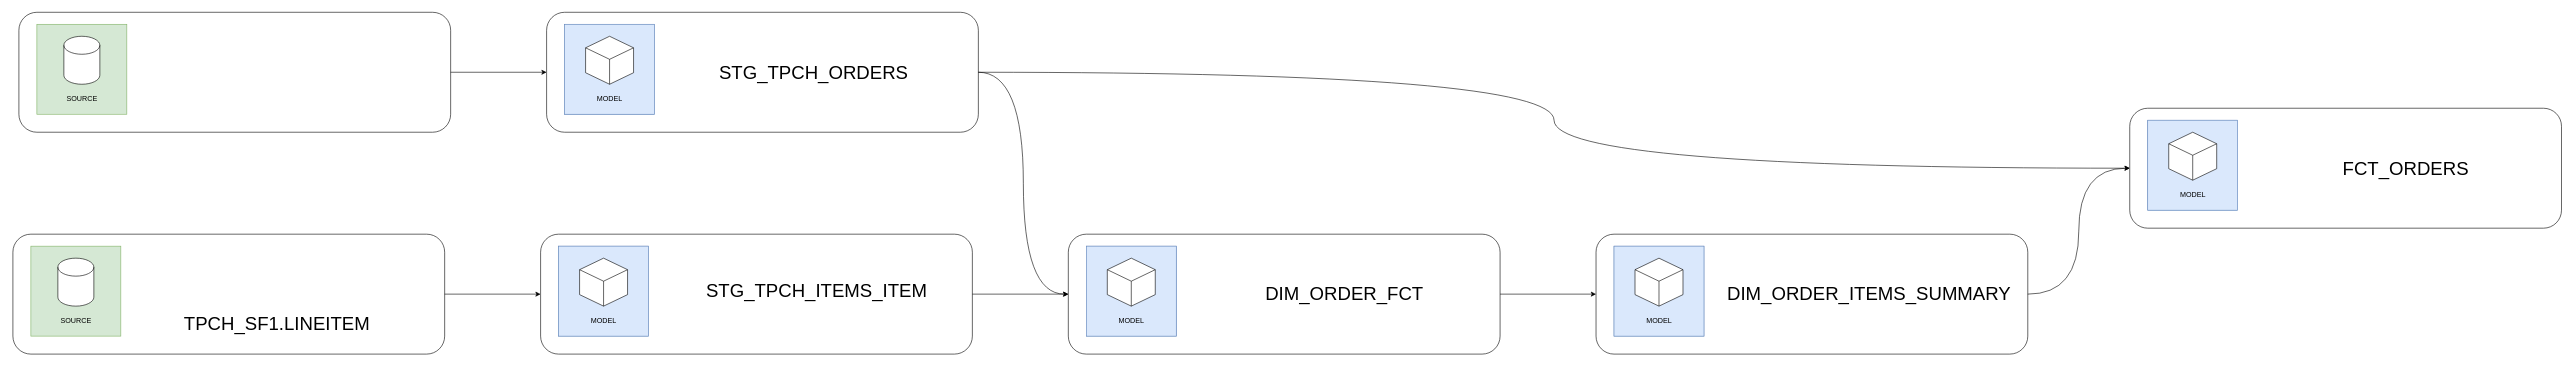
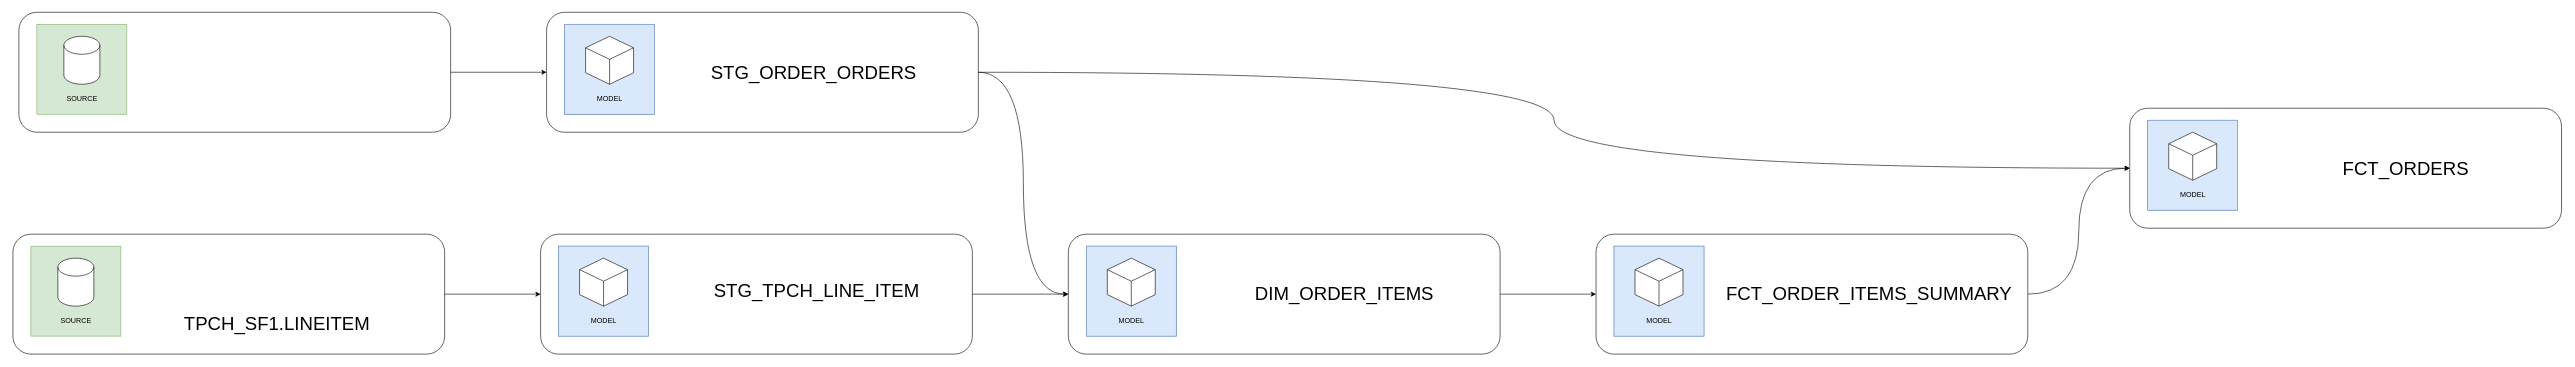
(814, 72) -> (814, 72)
(817, 291) -> (817, 291)
(1345, 294) -> (1345, 294)
(1870, 294) -> (1870, 294)
